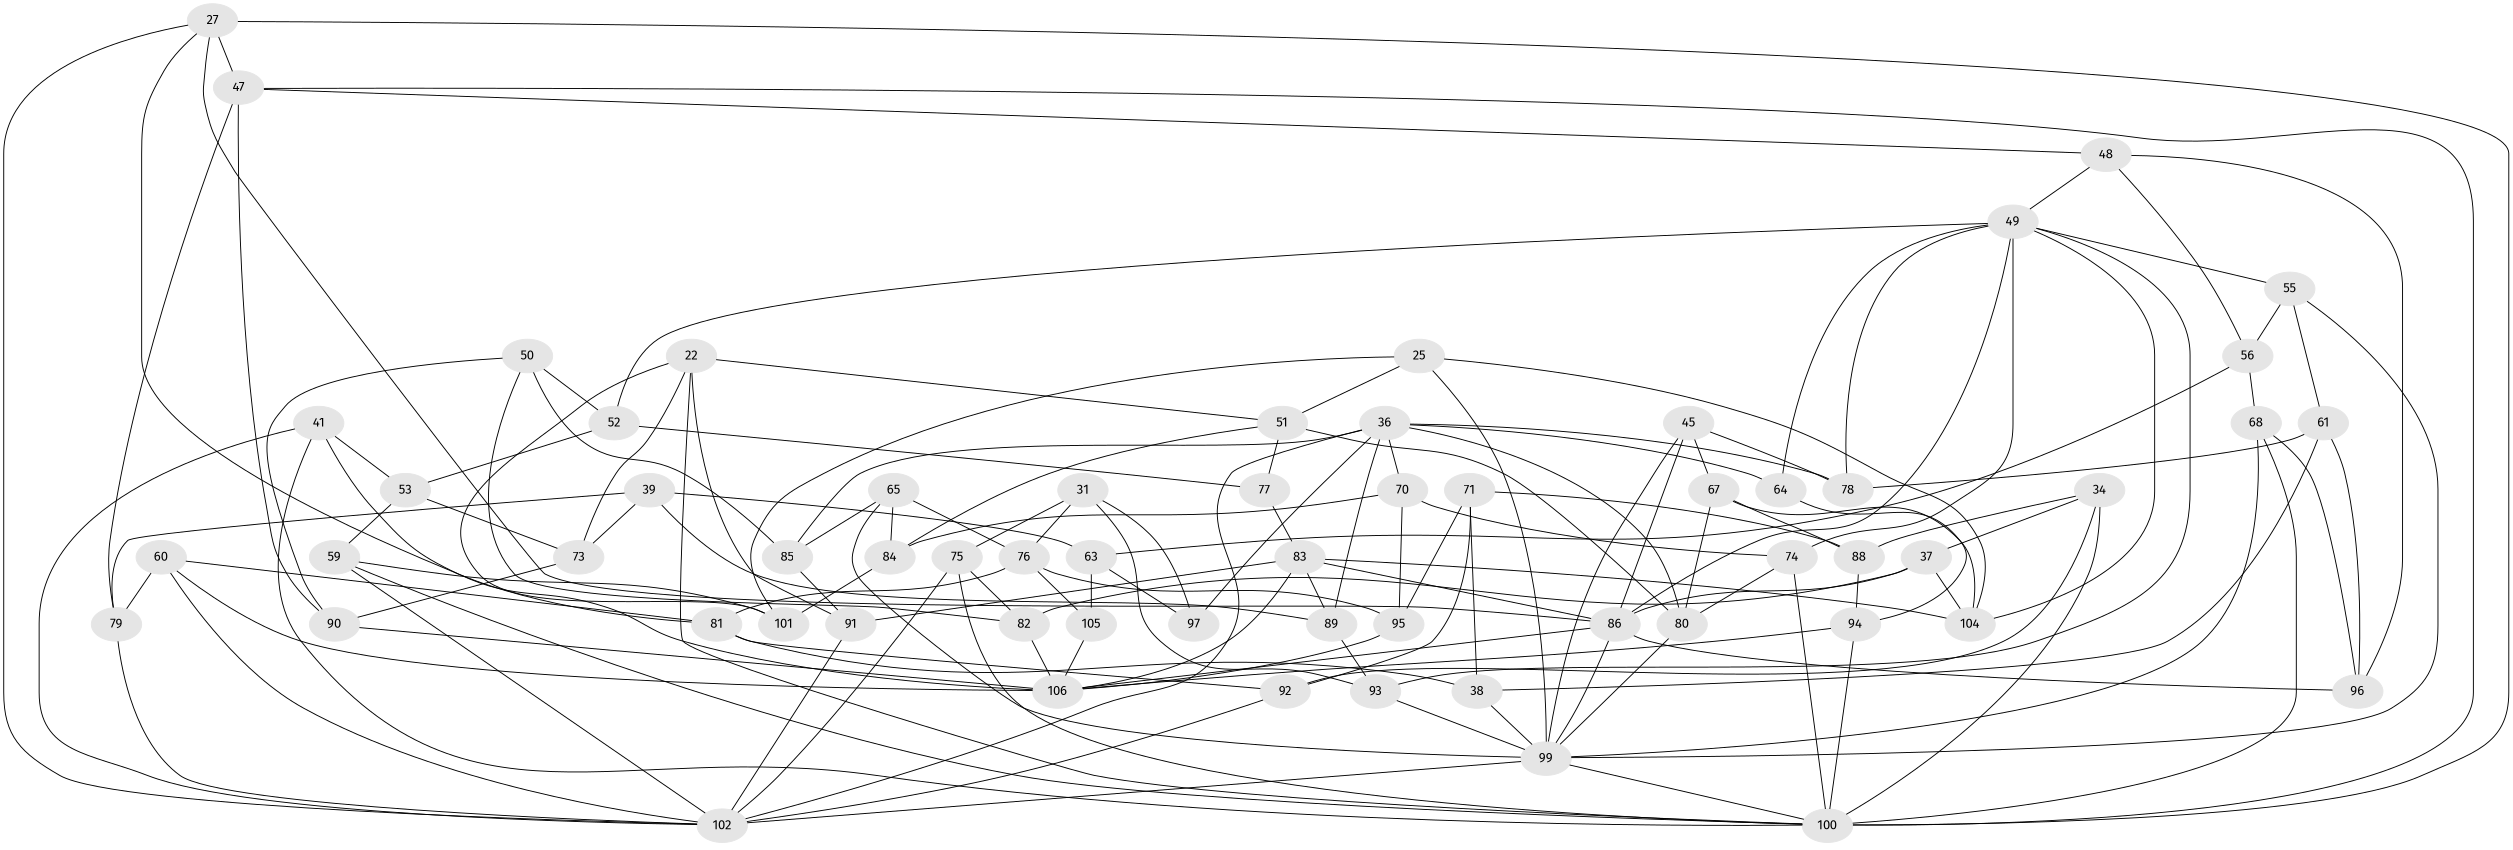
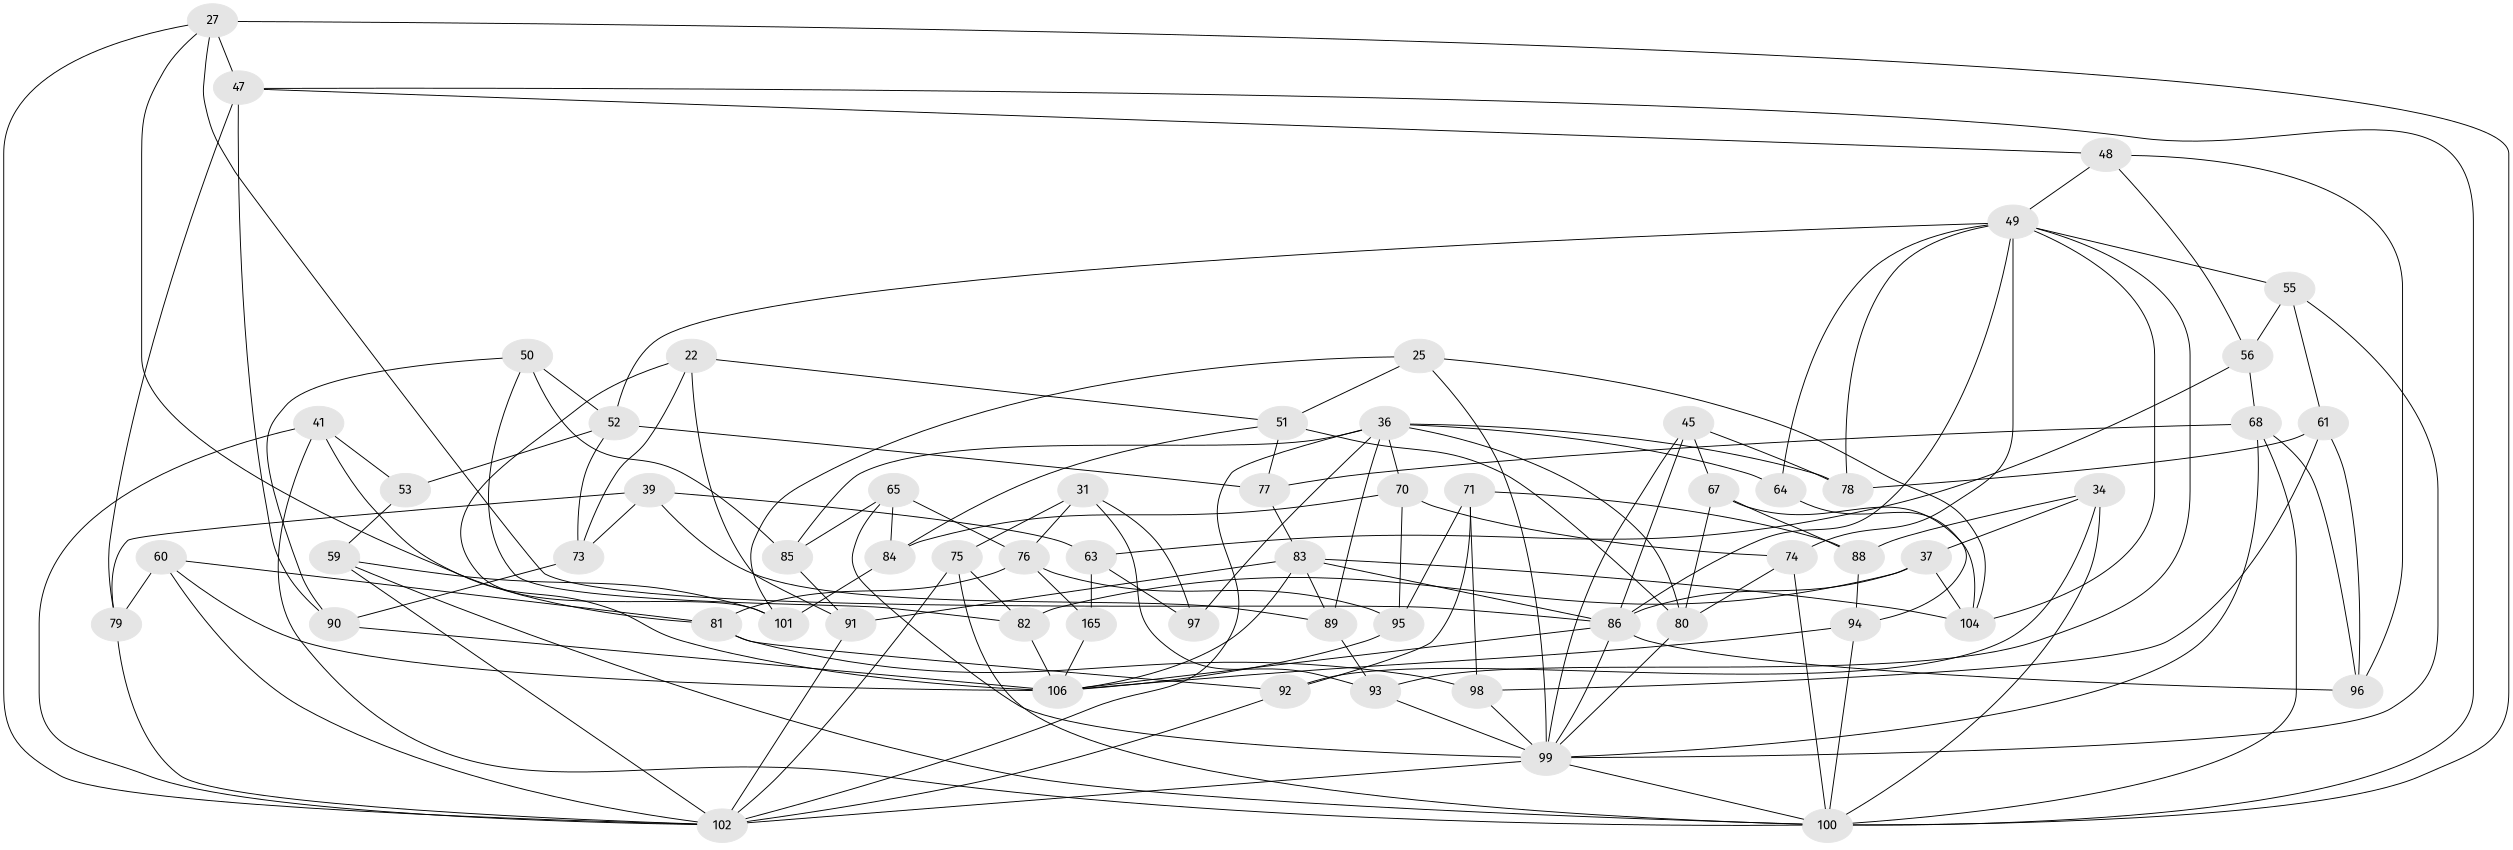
none -> (1759, 443)
(482, 520) -> (582, 487)
(1091, 624) -> (1091, 624)
(1477, 692) -> (1477, 692)
(1098, 776) -> none
